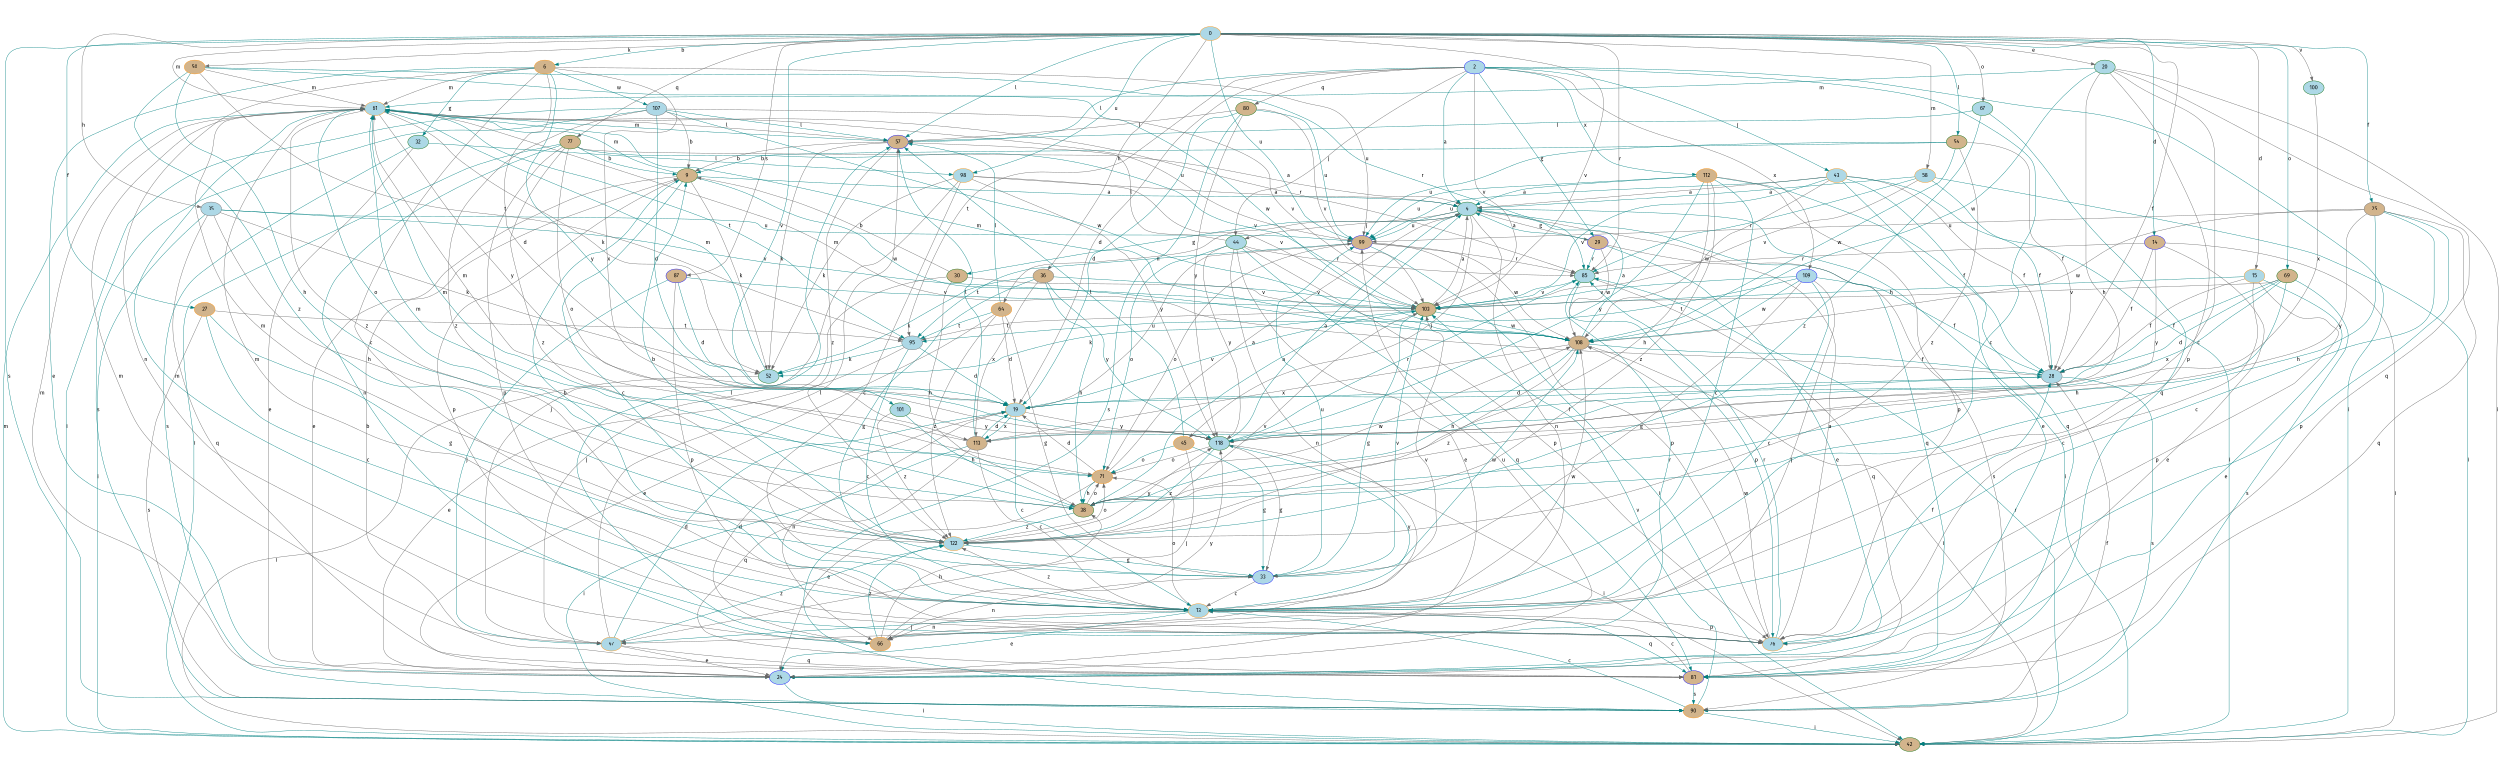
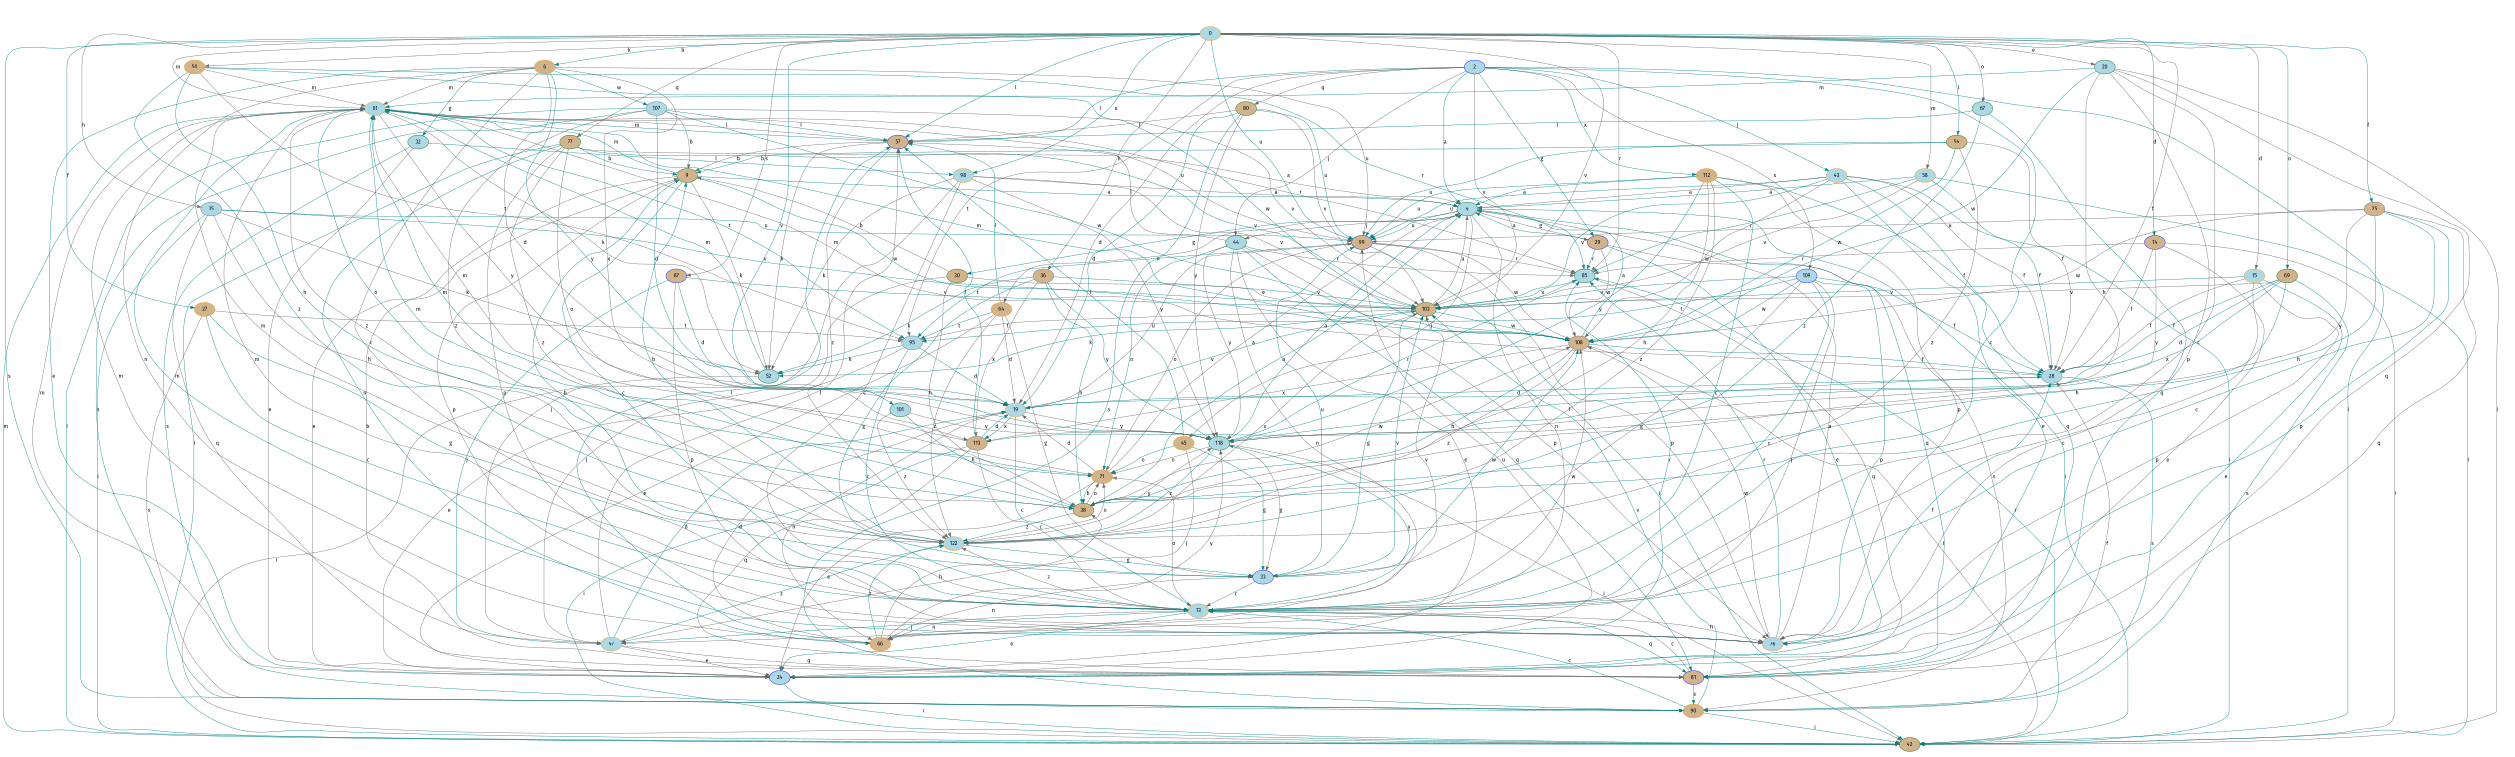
(2314, 88) -> none
(1264, 293) -> (1264, 293)
(1891, 293) -> (1891, 293)
(1724, 415) -> (1880, 457)
(1712, 627) -> (1712, 627)
